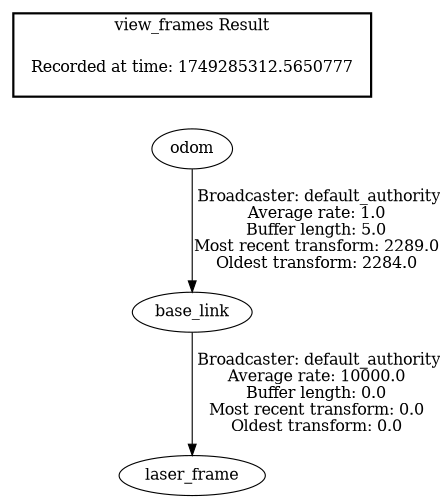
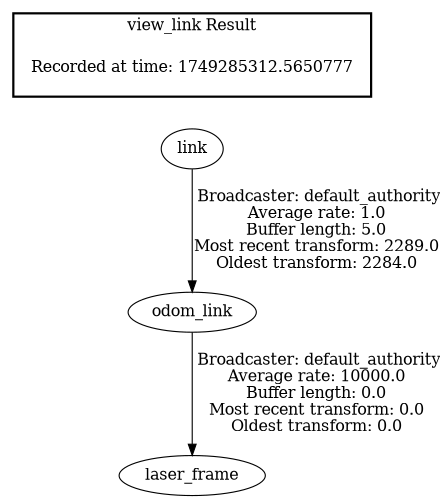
(192, 26) -> (192, 26)
(192, 149) -> (192, 149)
(192, 312) -> (192, 312)
